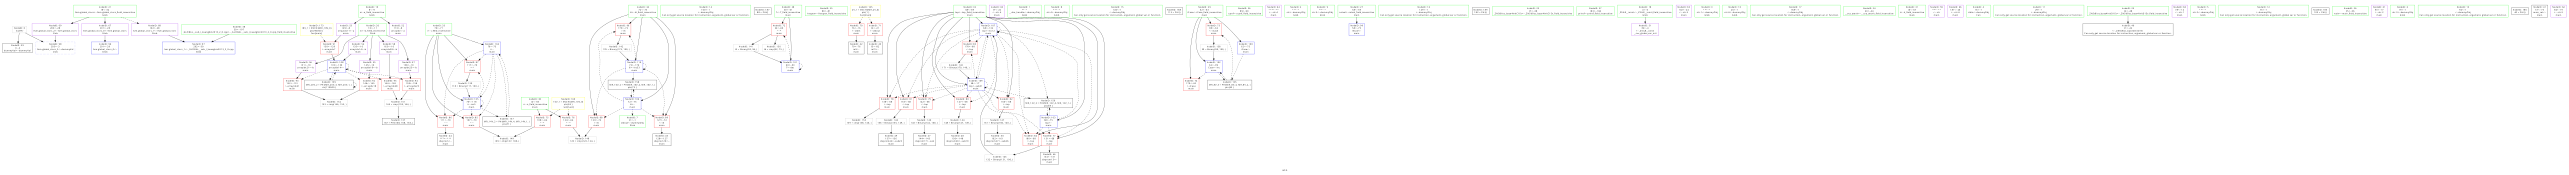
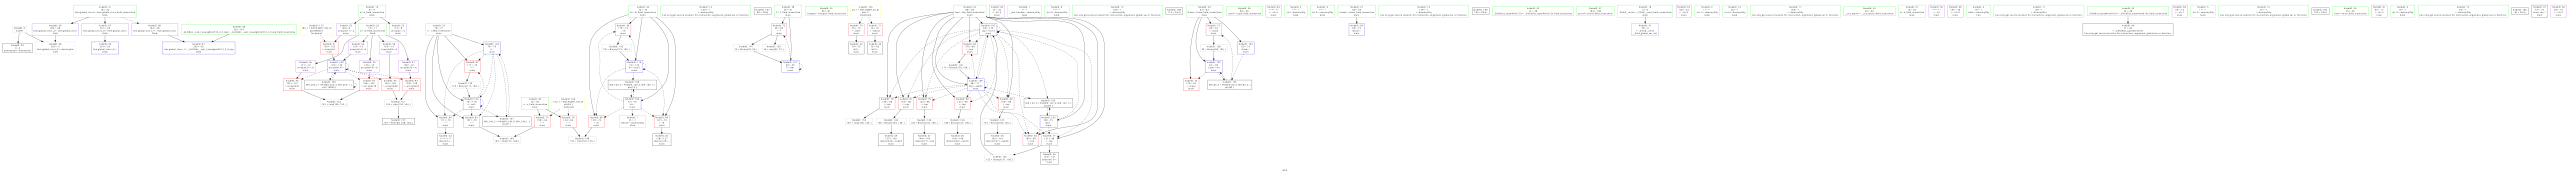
(1645, 33) -> (1645, 33)
